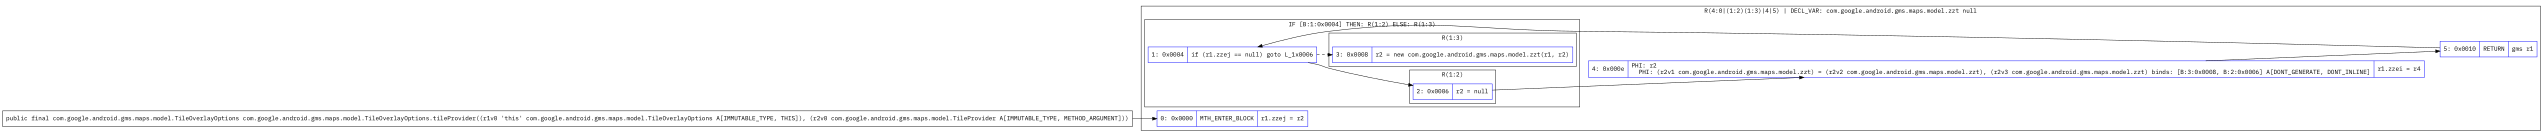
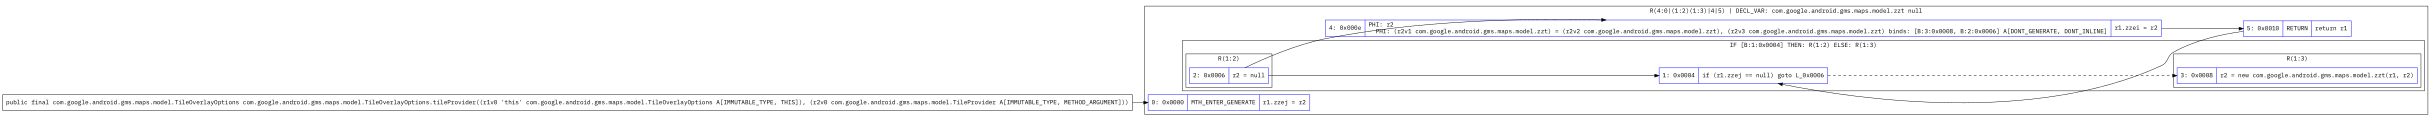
(2523, 49) -> (2331, 28)
(1252, 55) -> (1763, 75)
(2399, 69) -> (2136, 28)
(1358, 75) -> (1462, 76)
(1227, 118) -> (1224, 102)
